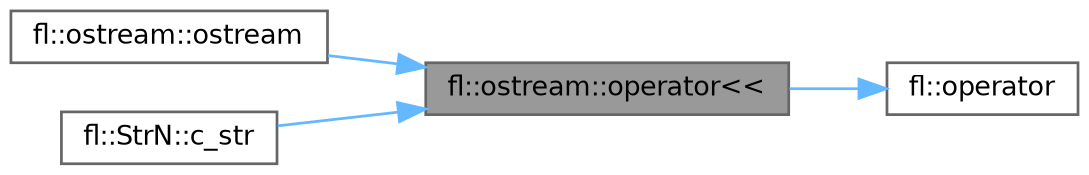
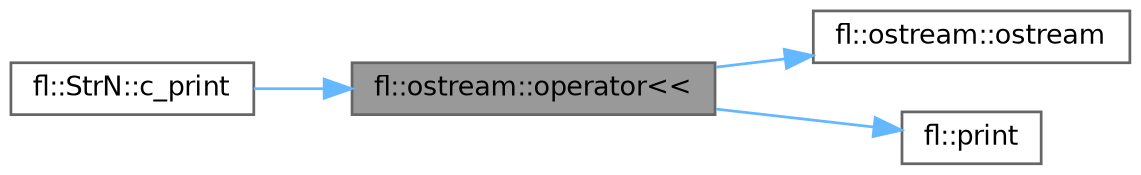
(363, 60) -> (750, 63)
(982, 89) -> (972, 138)
(169, 138) -> (132, 89)
